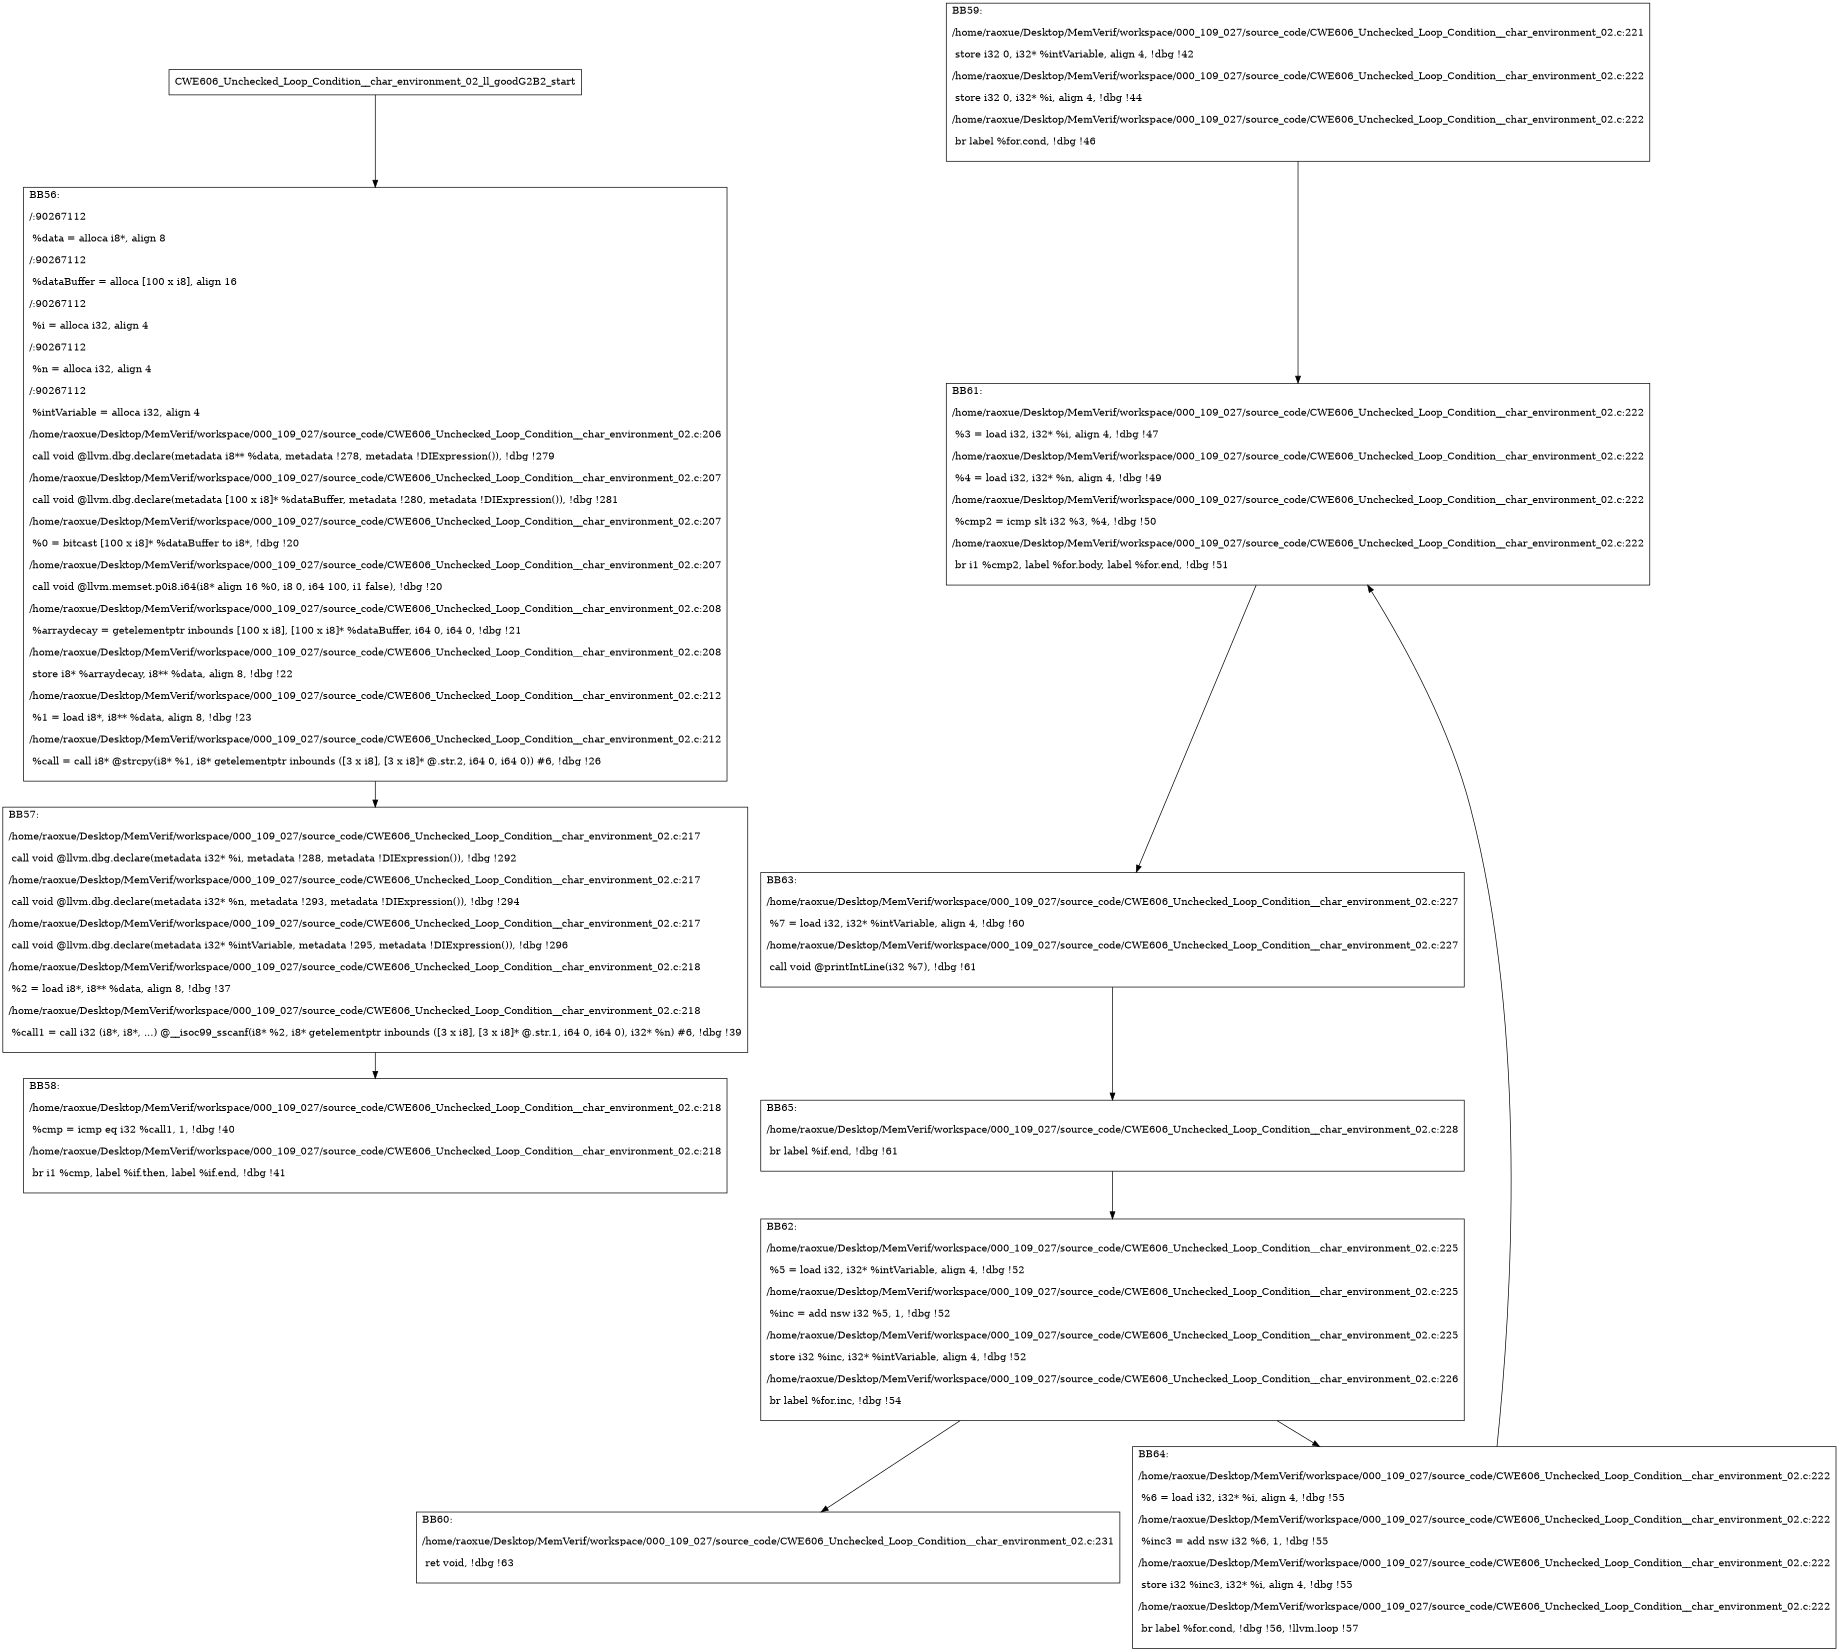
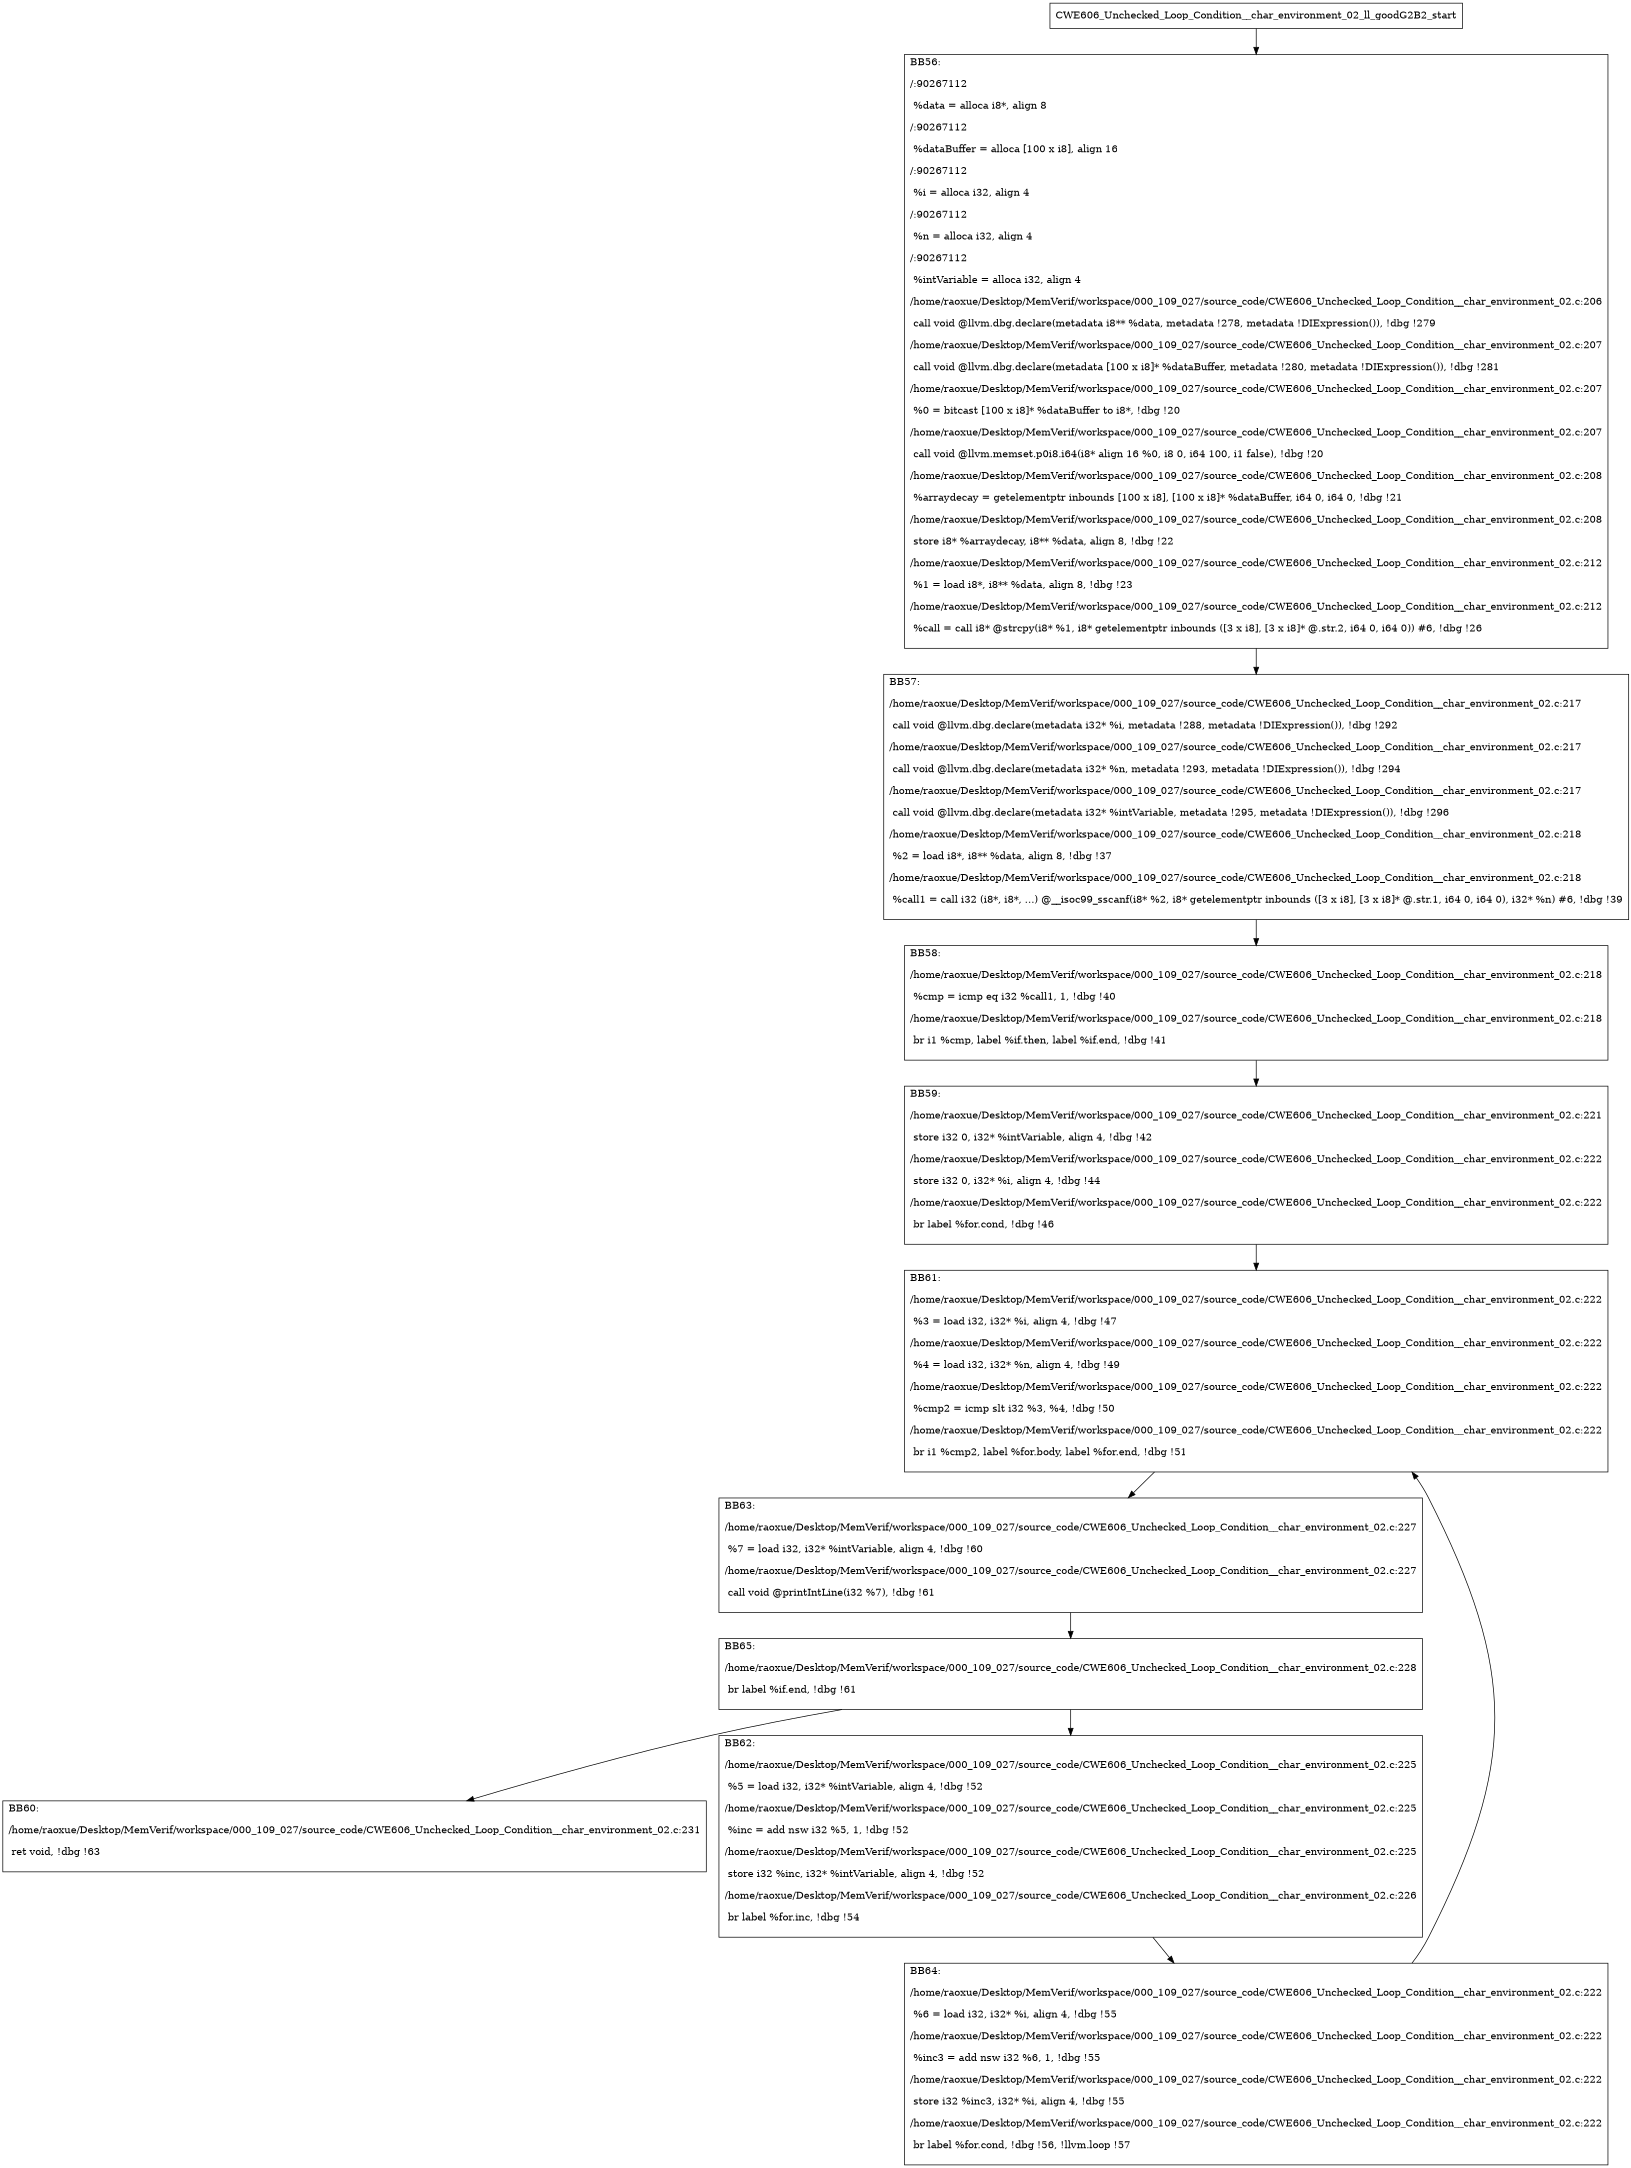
none -> (1256, 1070)
(894, 1464) -> (656, 1748)
